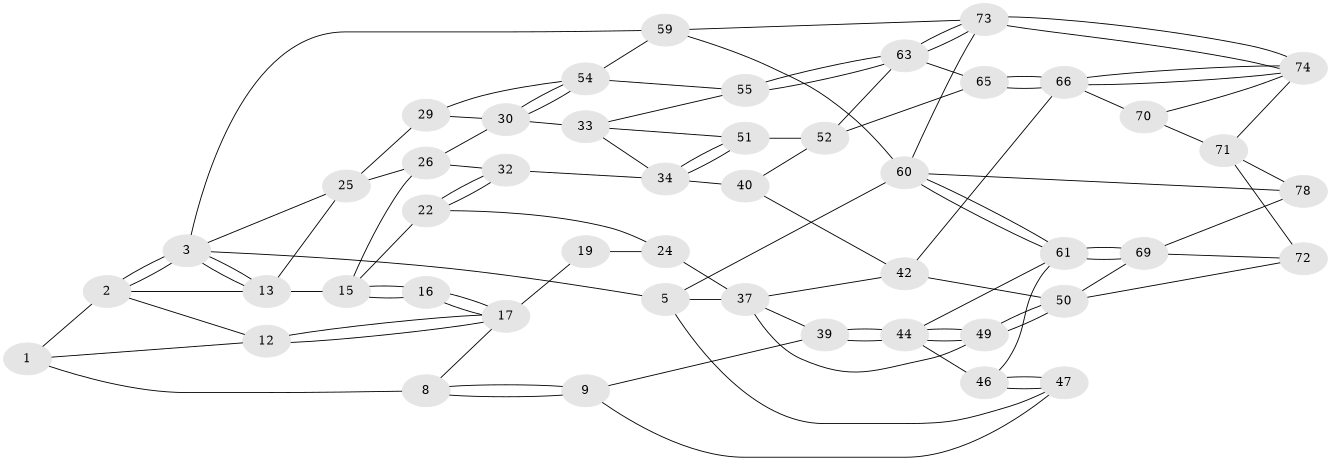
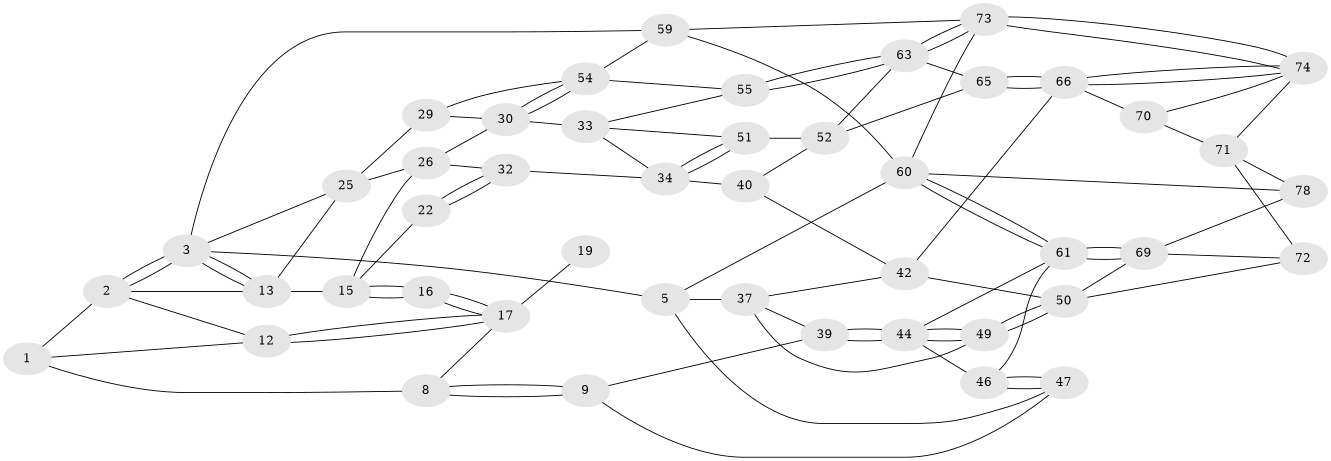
(665, 252) -> none
